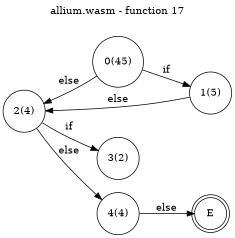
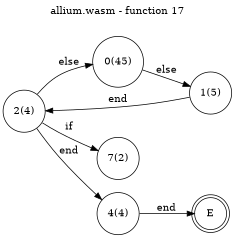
(166, 70) -> (166, 70)
(74, 89) -> (59, 75)
(118, 99) -> (118, 99)
(69, 151) -> (69, 151)
(118, 158) -> (118, 158)
(166, 208) -> (166, 208)
